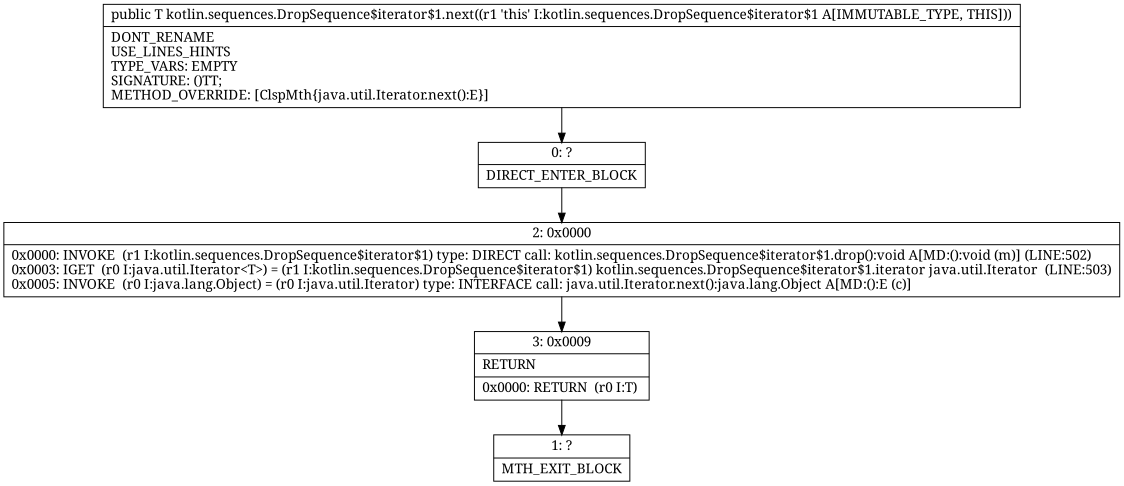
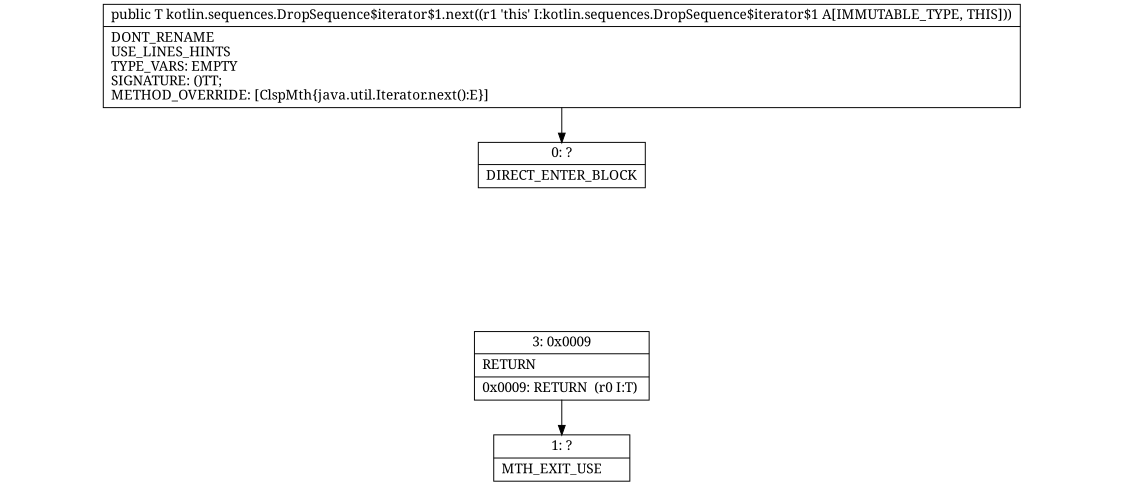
(562, 260) -> none
(562, 388) -> (562, 388)
(562, 469) -> (552, 469)
